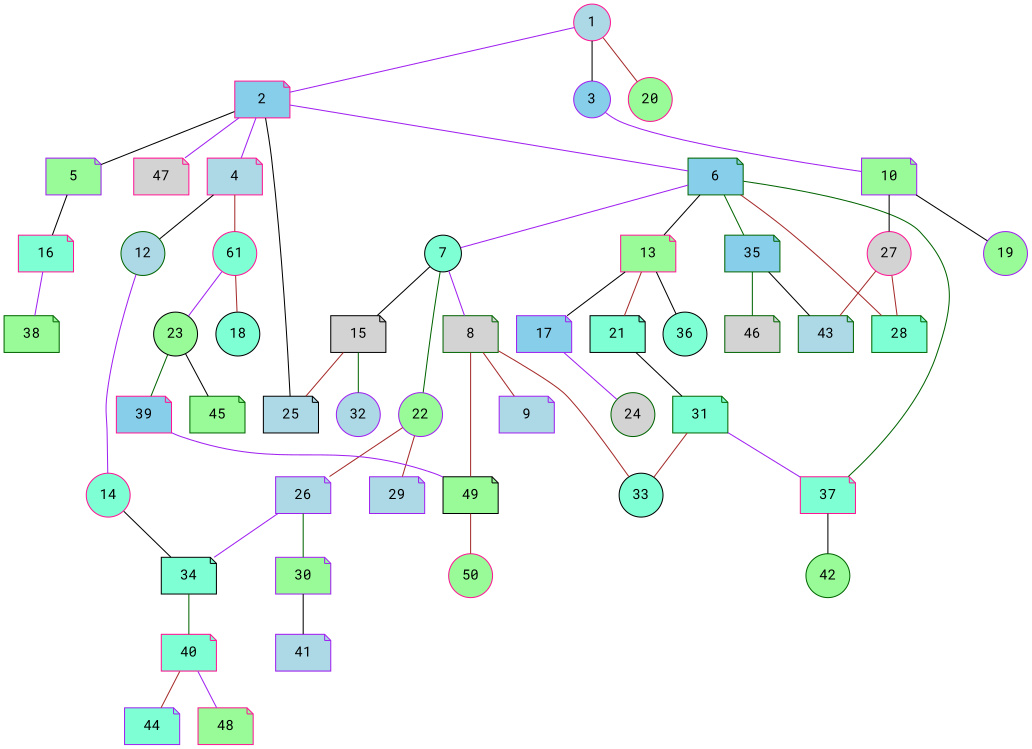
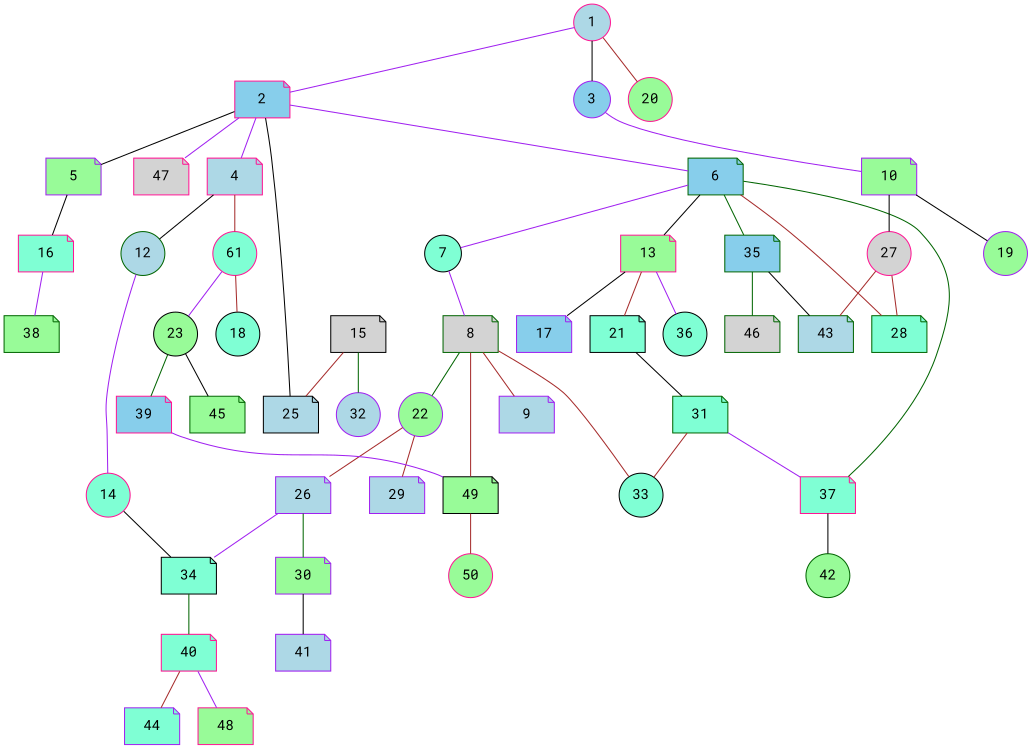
(403, 291) -> none
(666, 293) -> (666, 293)
(431, 332) -> (446, 374)
(633, 415) -> none
